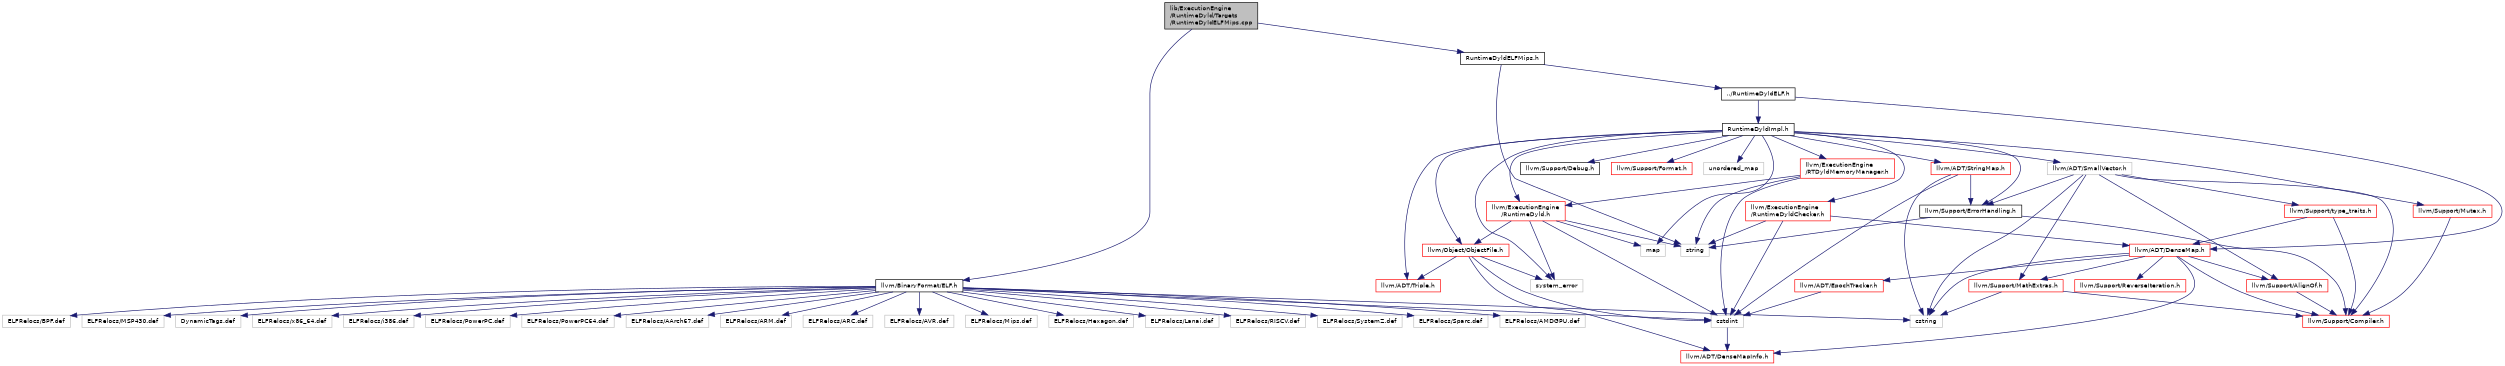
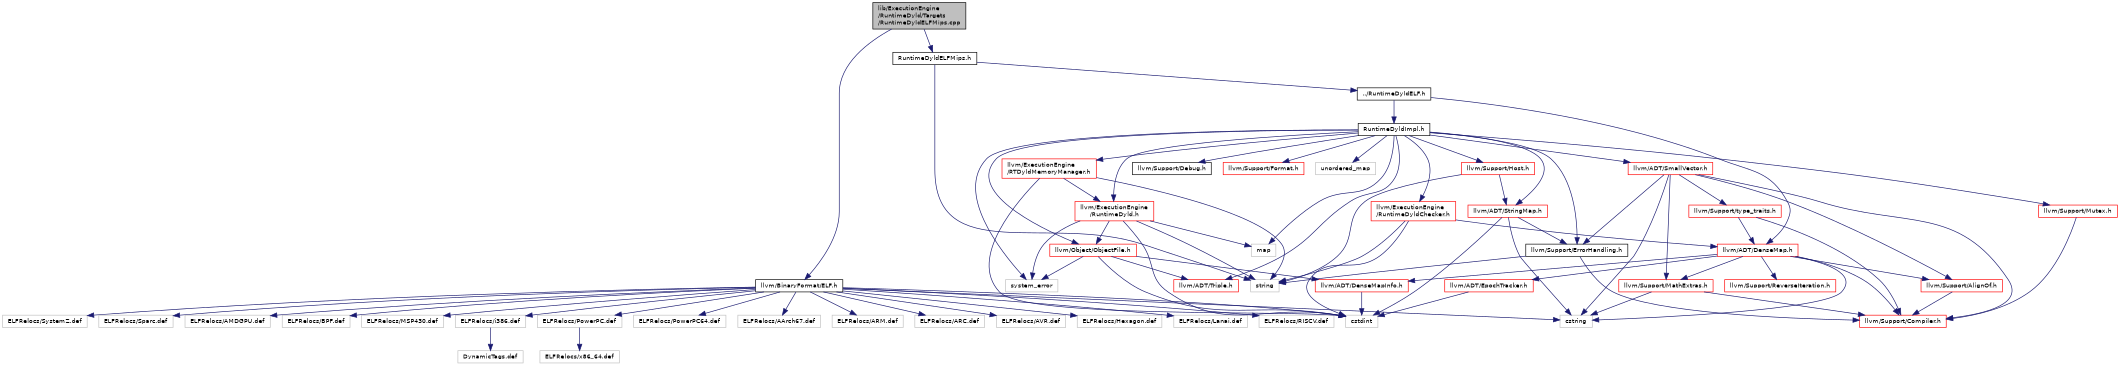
none -> (1498, 169)
(2090, 169) -> (1670, 169)
(561, 295) -> (491, 336)
(540, 301) -> (580, 336)
(1001, 321) -> none
(1727, 336) -> (1362, 300)
